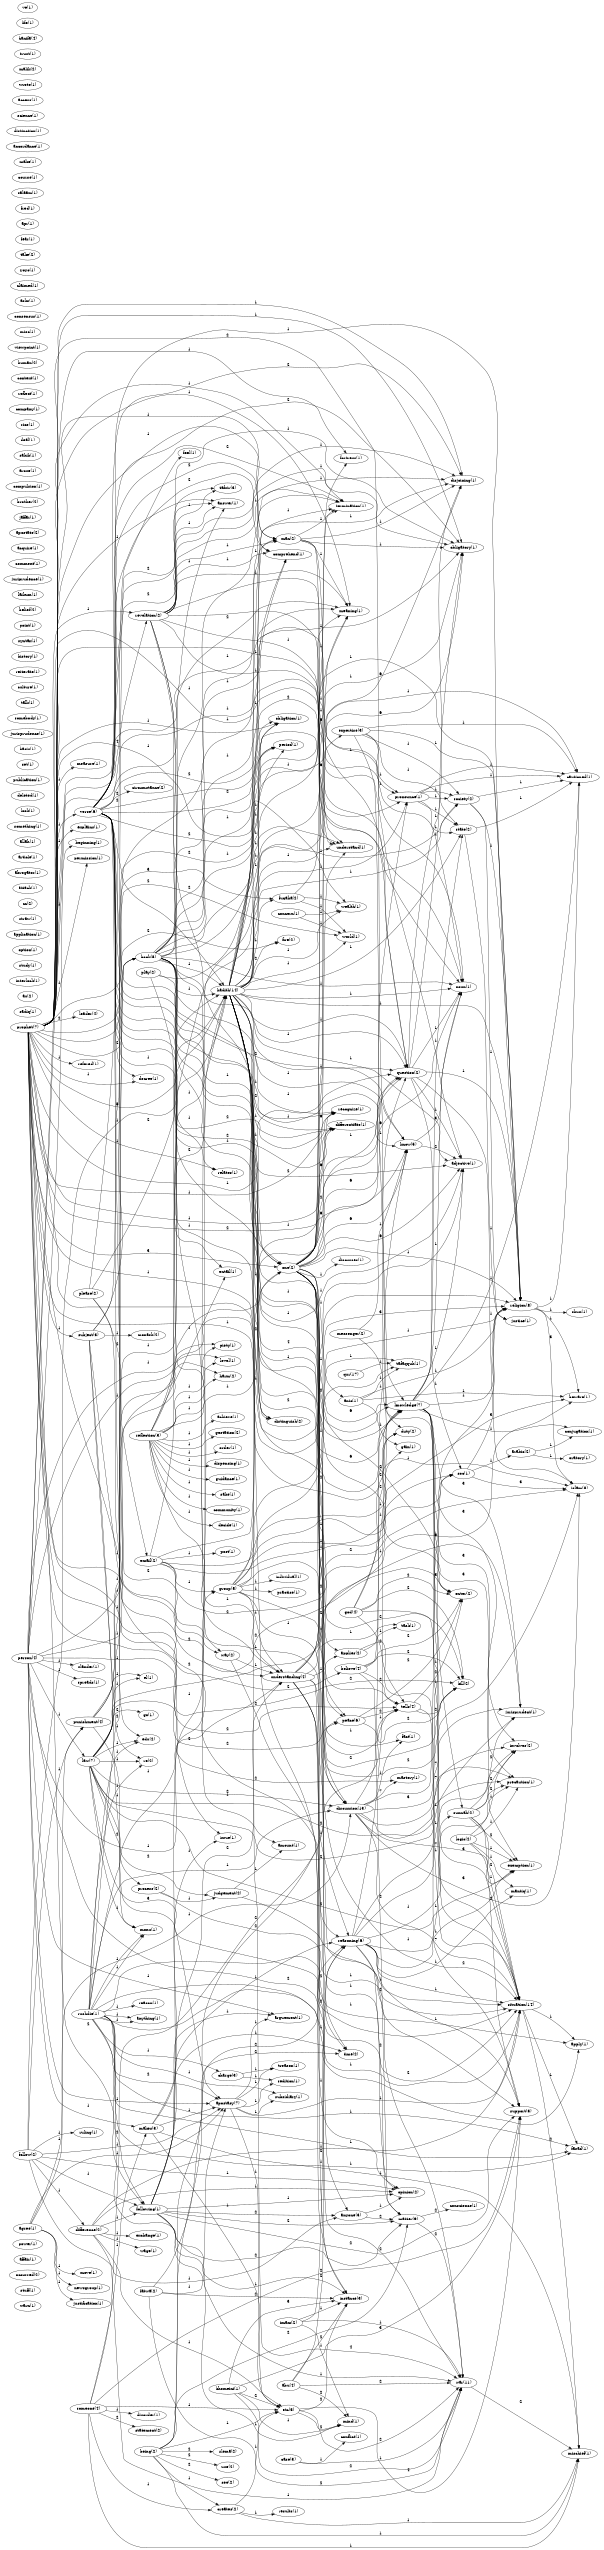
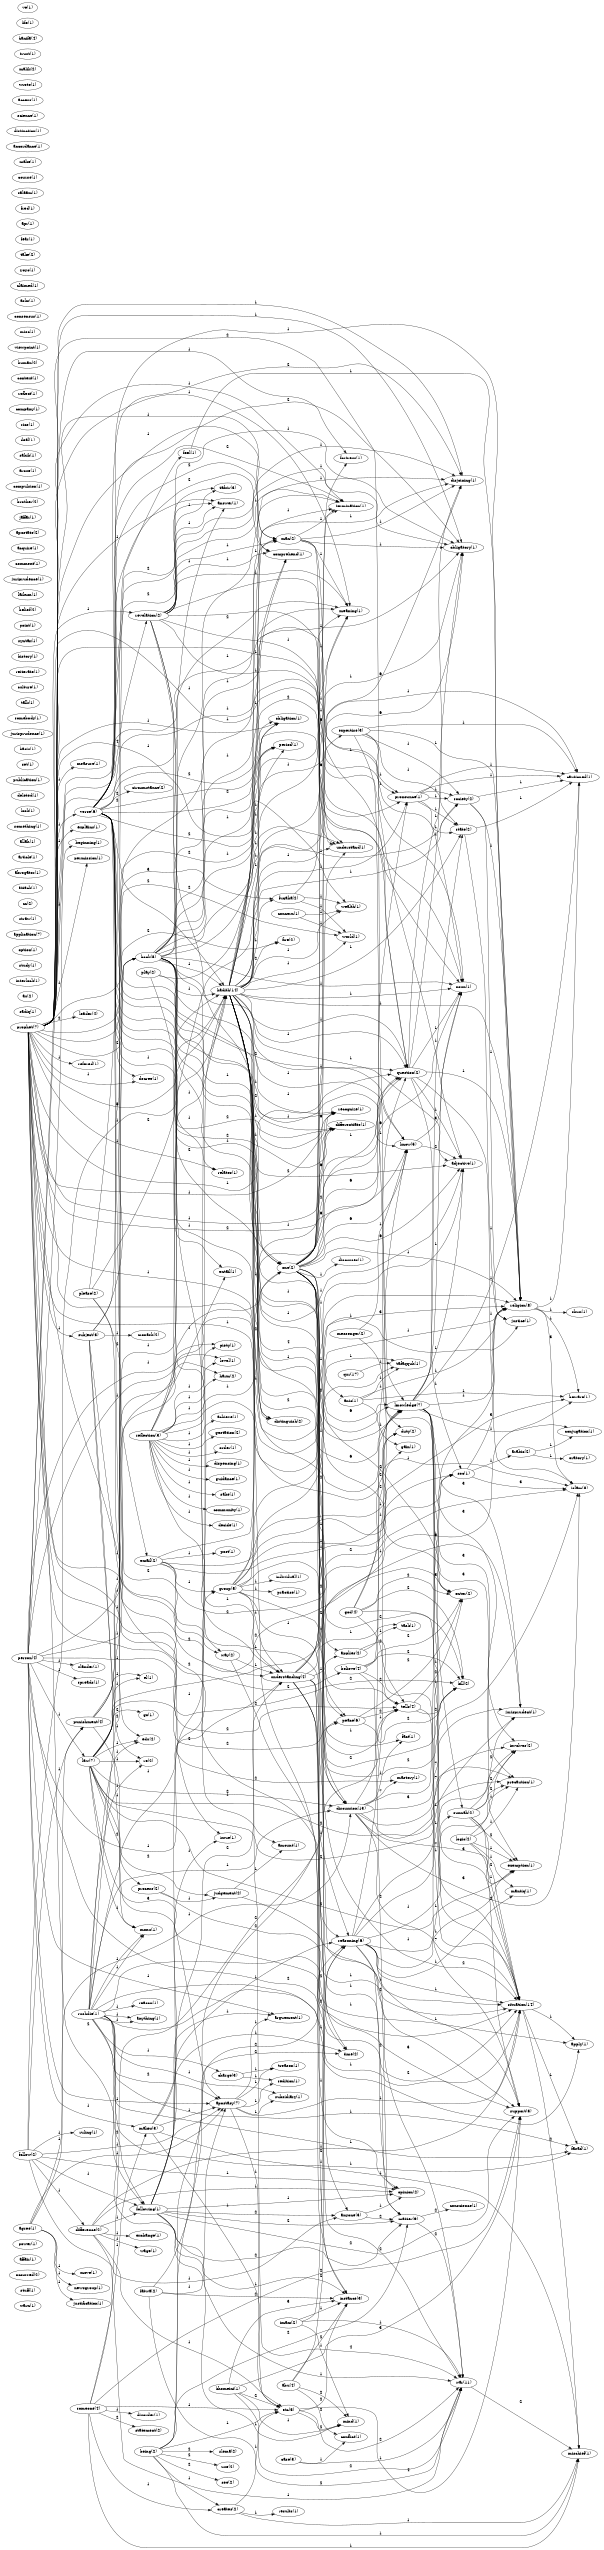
(263, 773) -> (489, 515)
(28, 935) -> (28, 935)
(65, 1239) -> none
none -> (313, 1462)
none -> (339, 2024)
(374, 2384) -> (319, 2411)
